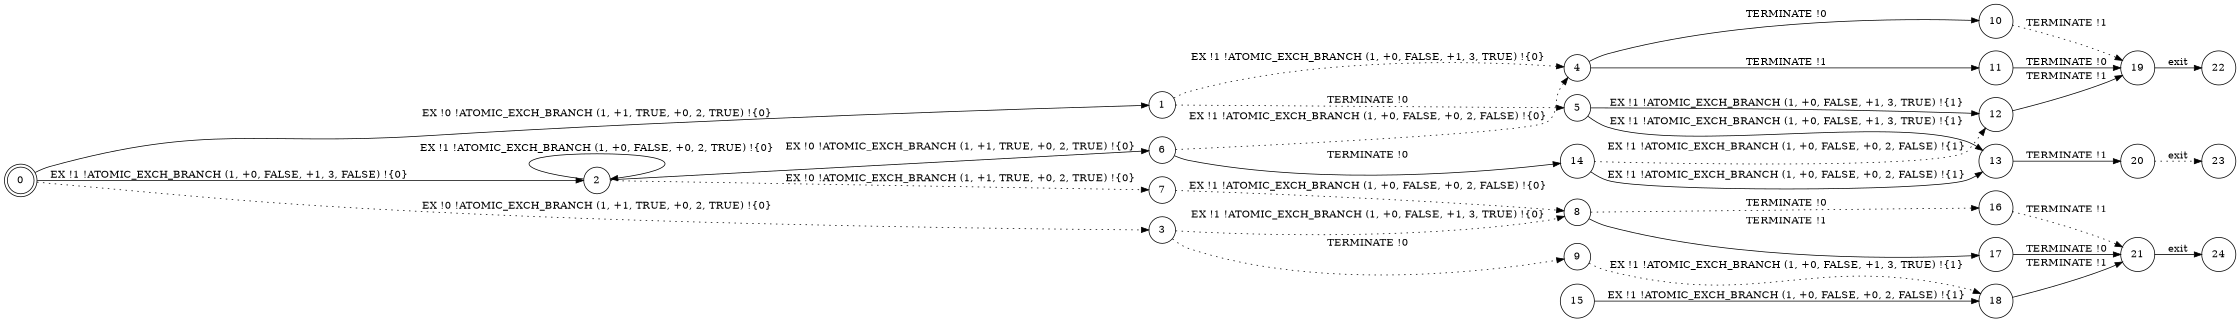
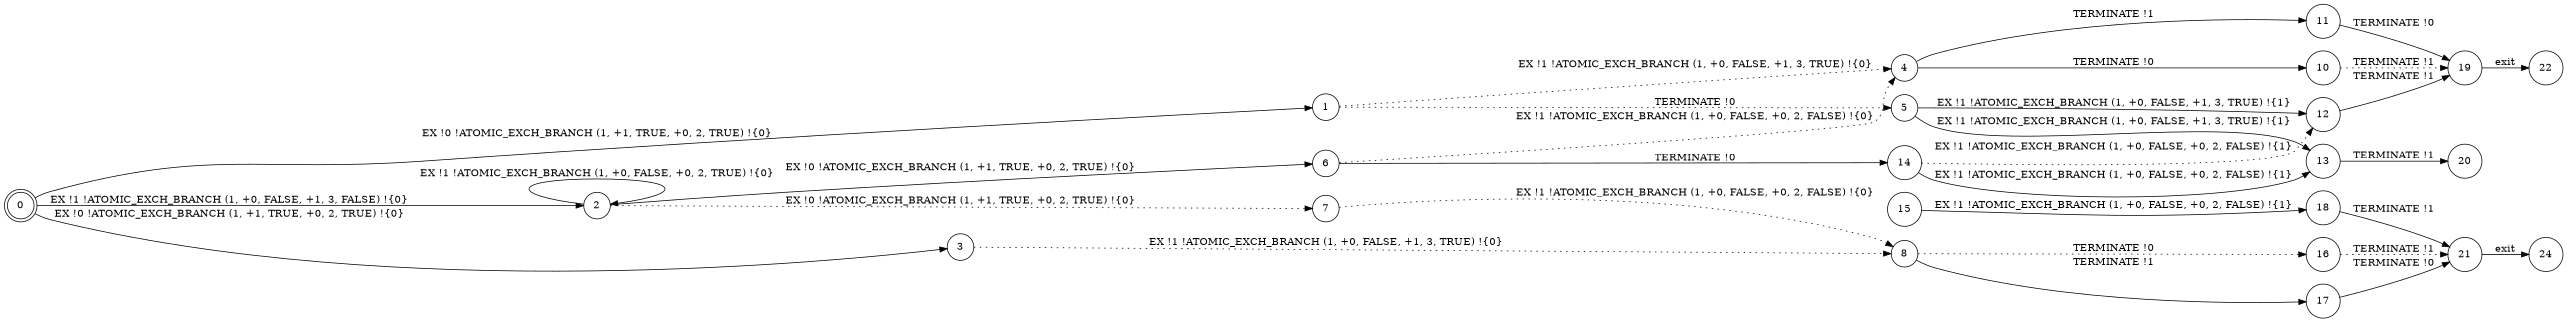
(2219, 161) -> none
(589, 218) -> (485, 270)
(1577, 257) -> none
